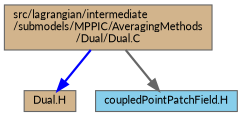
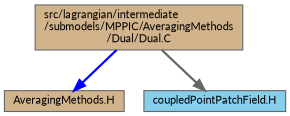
(50, 101) -> (64, 101)
